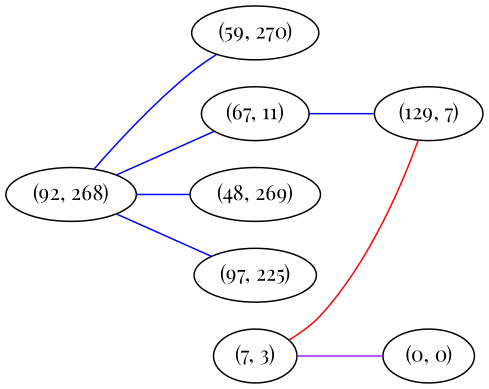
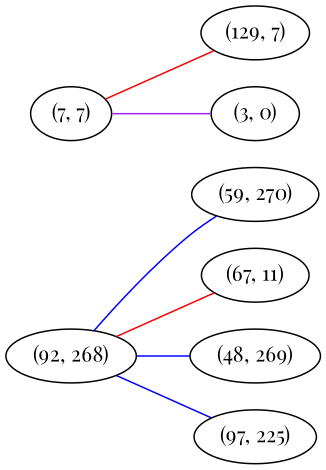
(341, 114) -> none
(165, 153) -> (165, 315)
(255, 356) -> (71, 114)
(429, 356) -> (255, 114)
